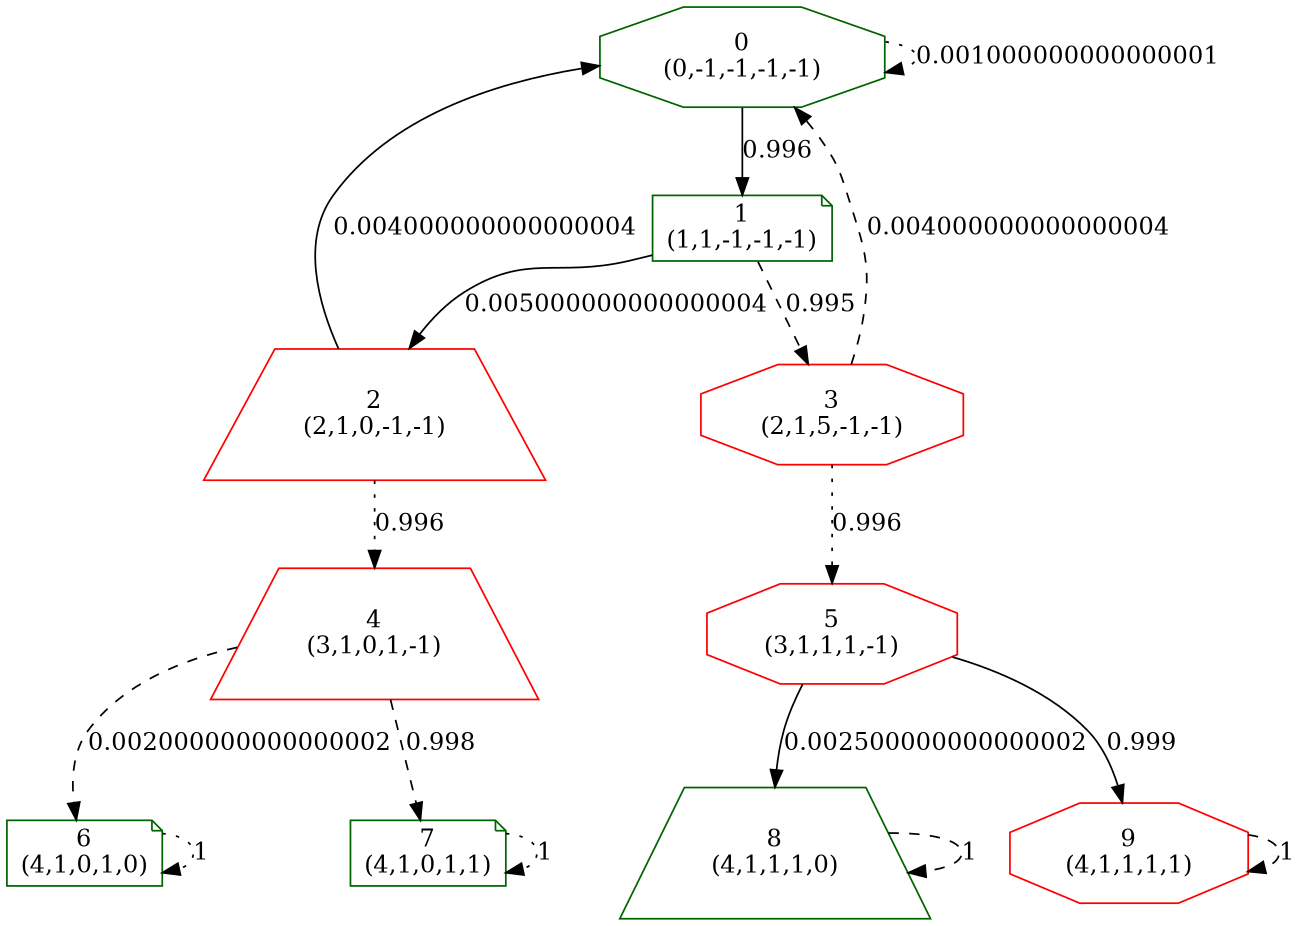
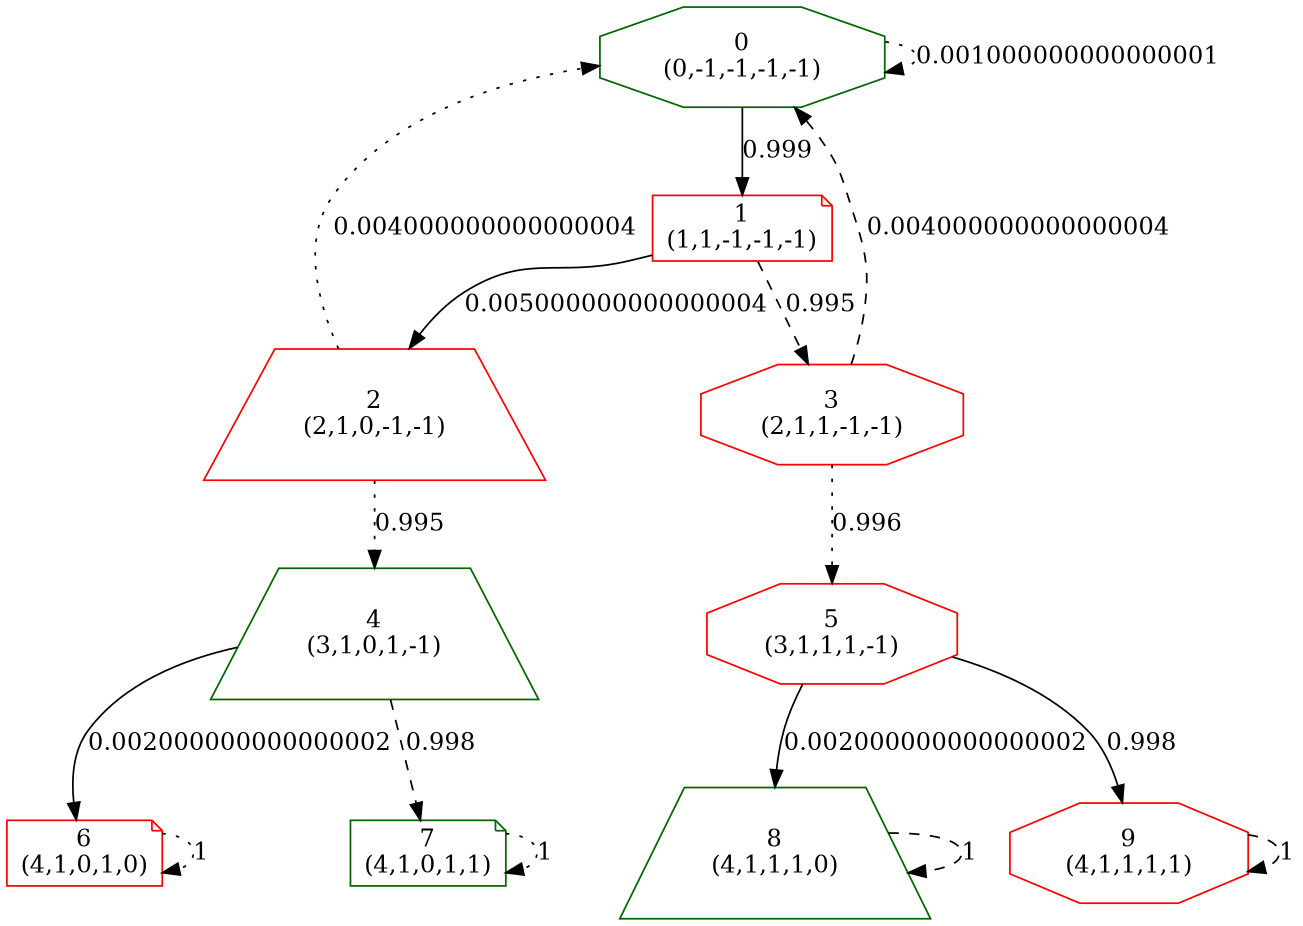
(377, 150) -> (377, 150)
(778, 151) -> (778, 151)
(742, 228) -> (742, 228)
(832, 415) -> (832, 415)
(410, 524) -> (410, 524)
(375, 634) -> (375, 634)
(123, 696) -> (123, 696)
(936, 744) -> (936, 744)
(1142, 744) -> (1142, 744)
(85, 853) -> (85, 853)
